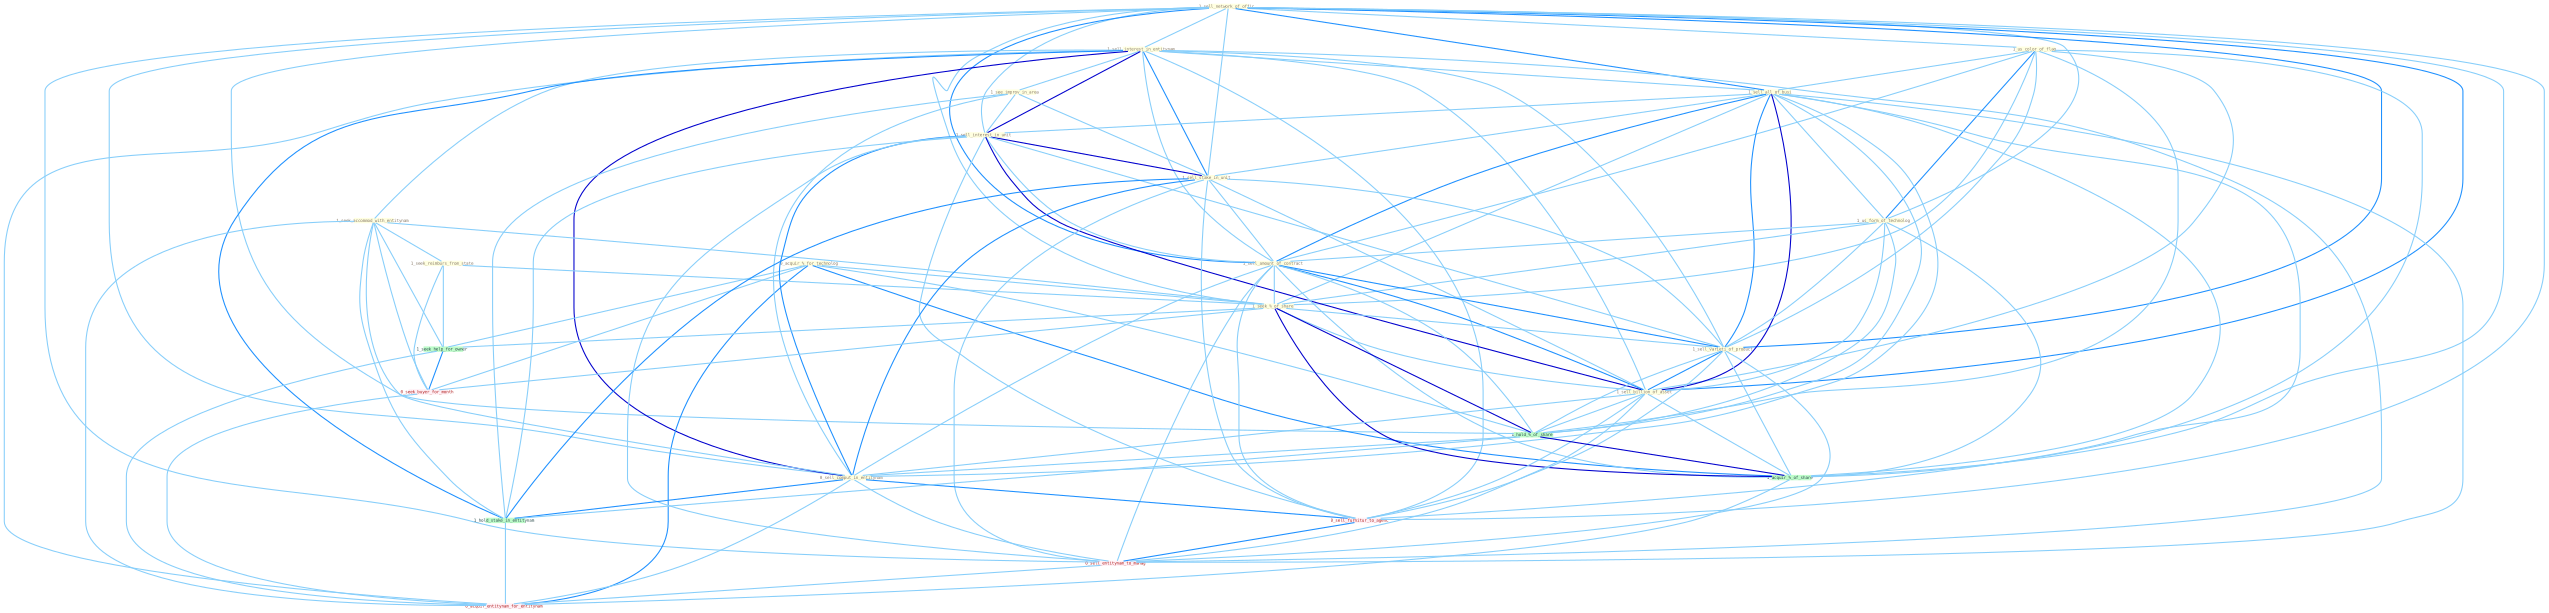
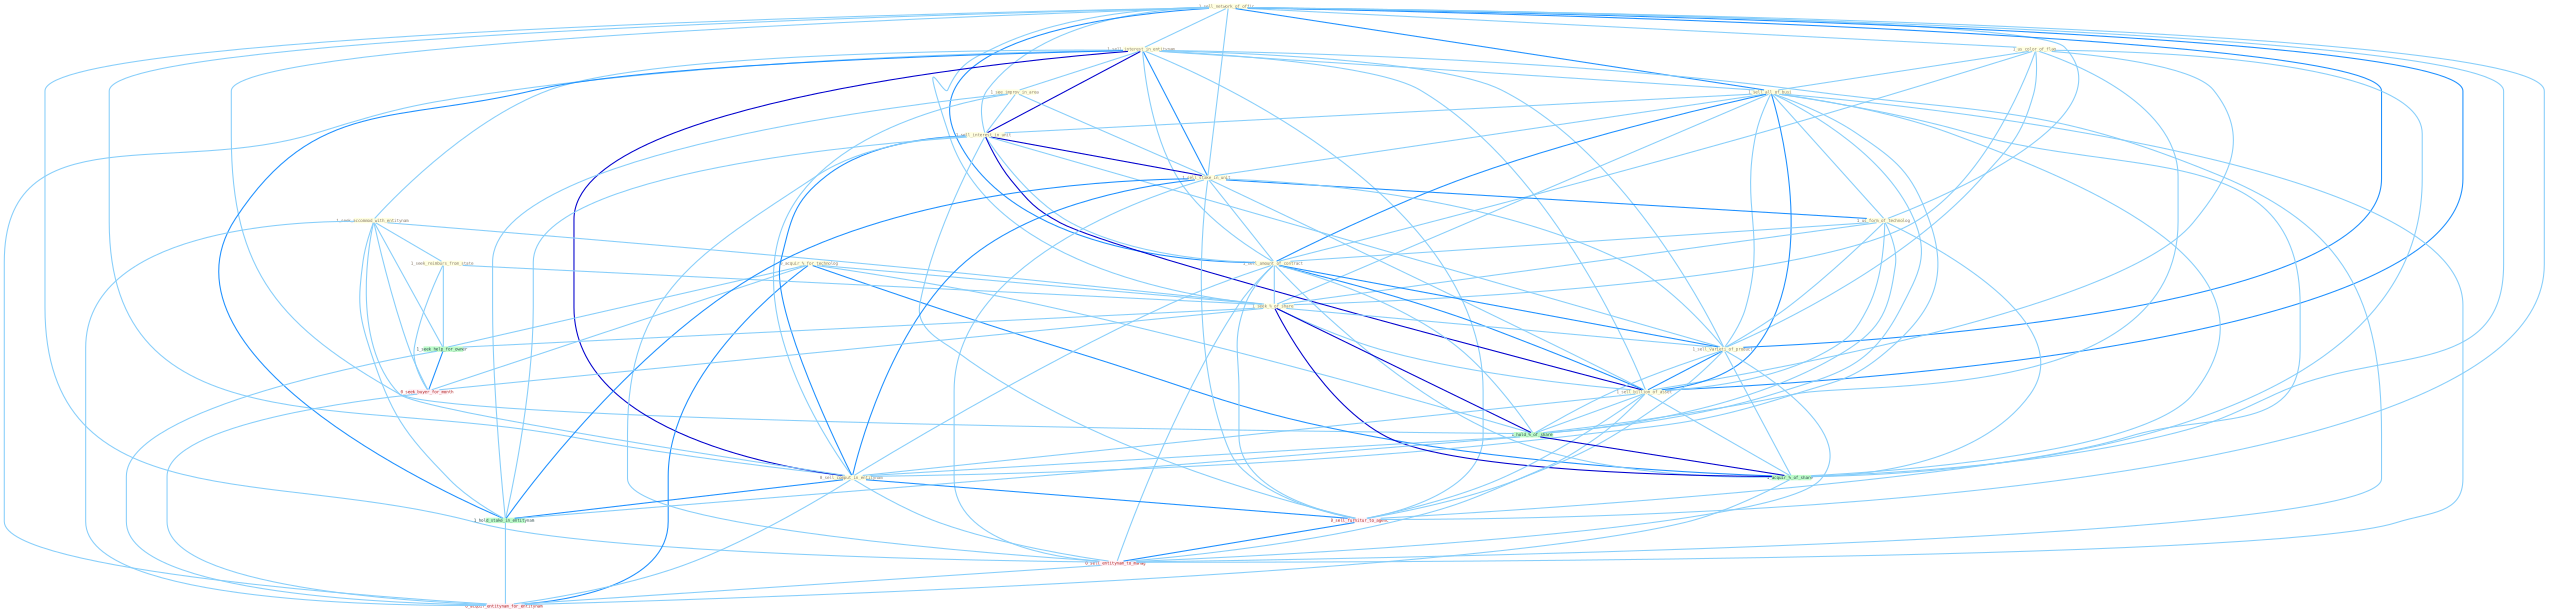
(1953, 143) -> (1546, 199)
(1753, 222) -> (1753, 222)
(1786, 276) -> (1786, 276)
